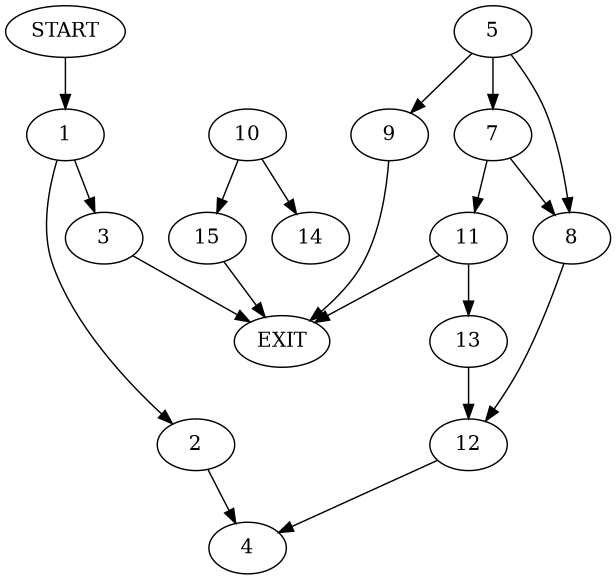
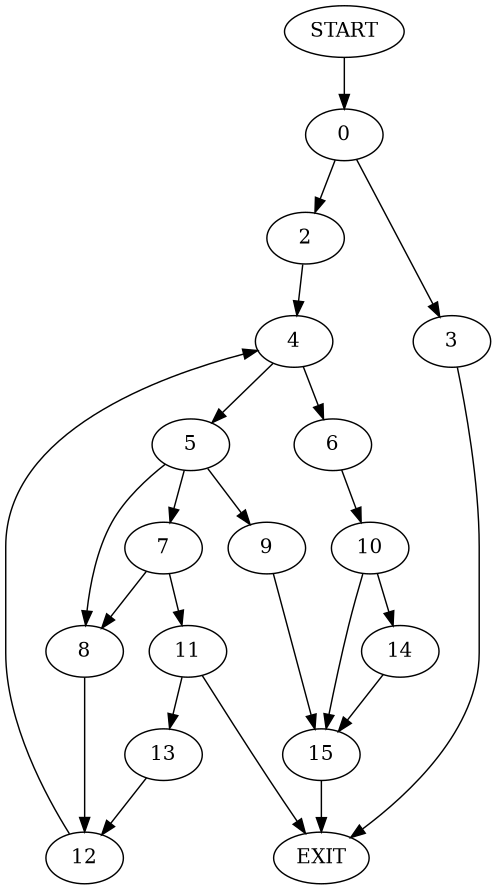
(65, 135) -> (344, 135)
(372, 244) -> (292, 644)
none -> (248, 388)
none -> (333, 445)
none -> (365, 697)
